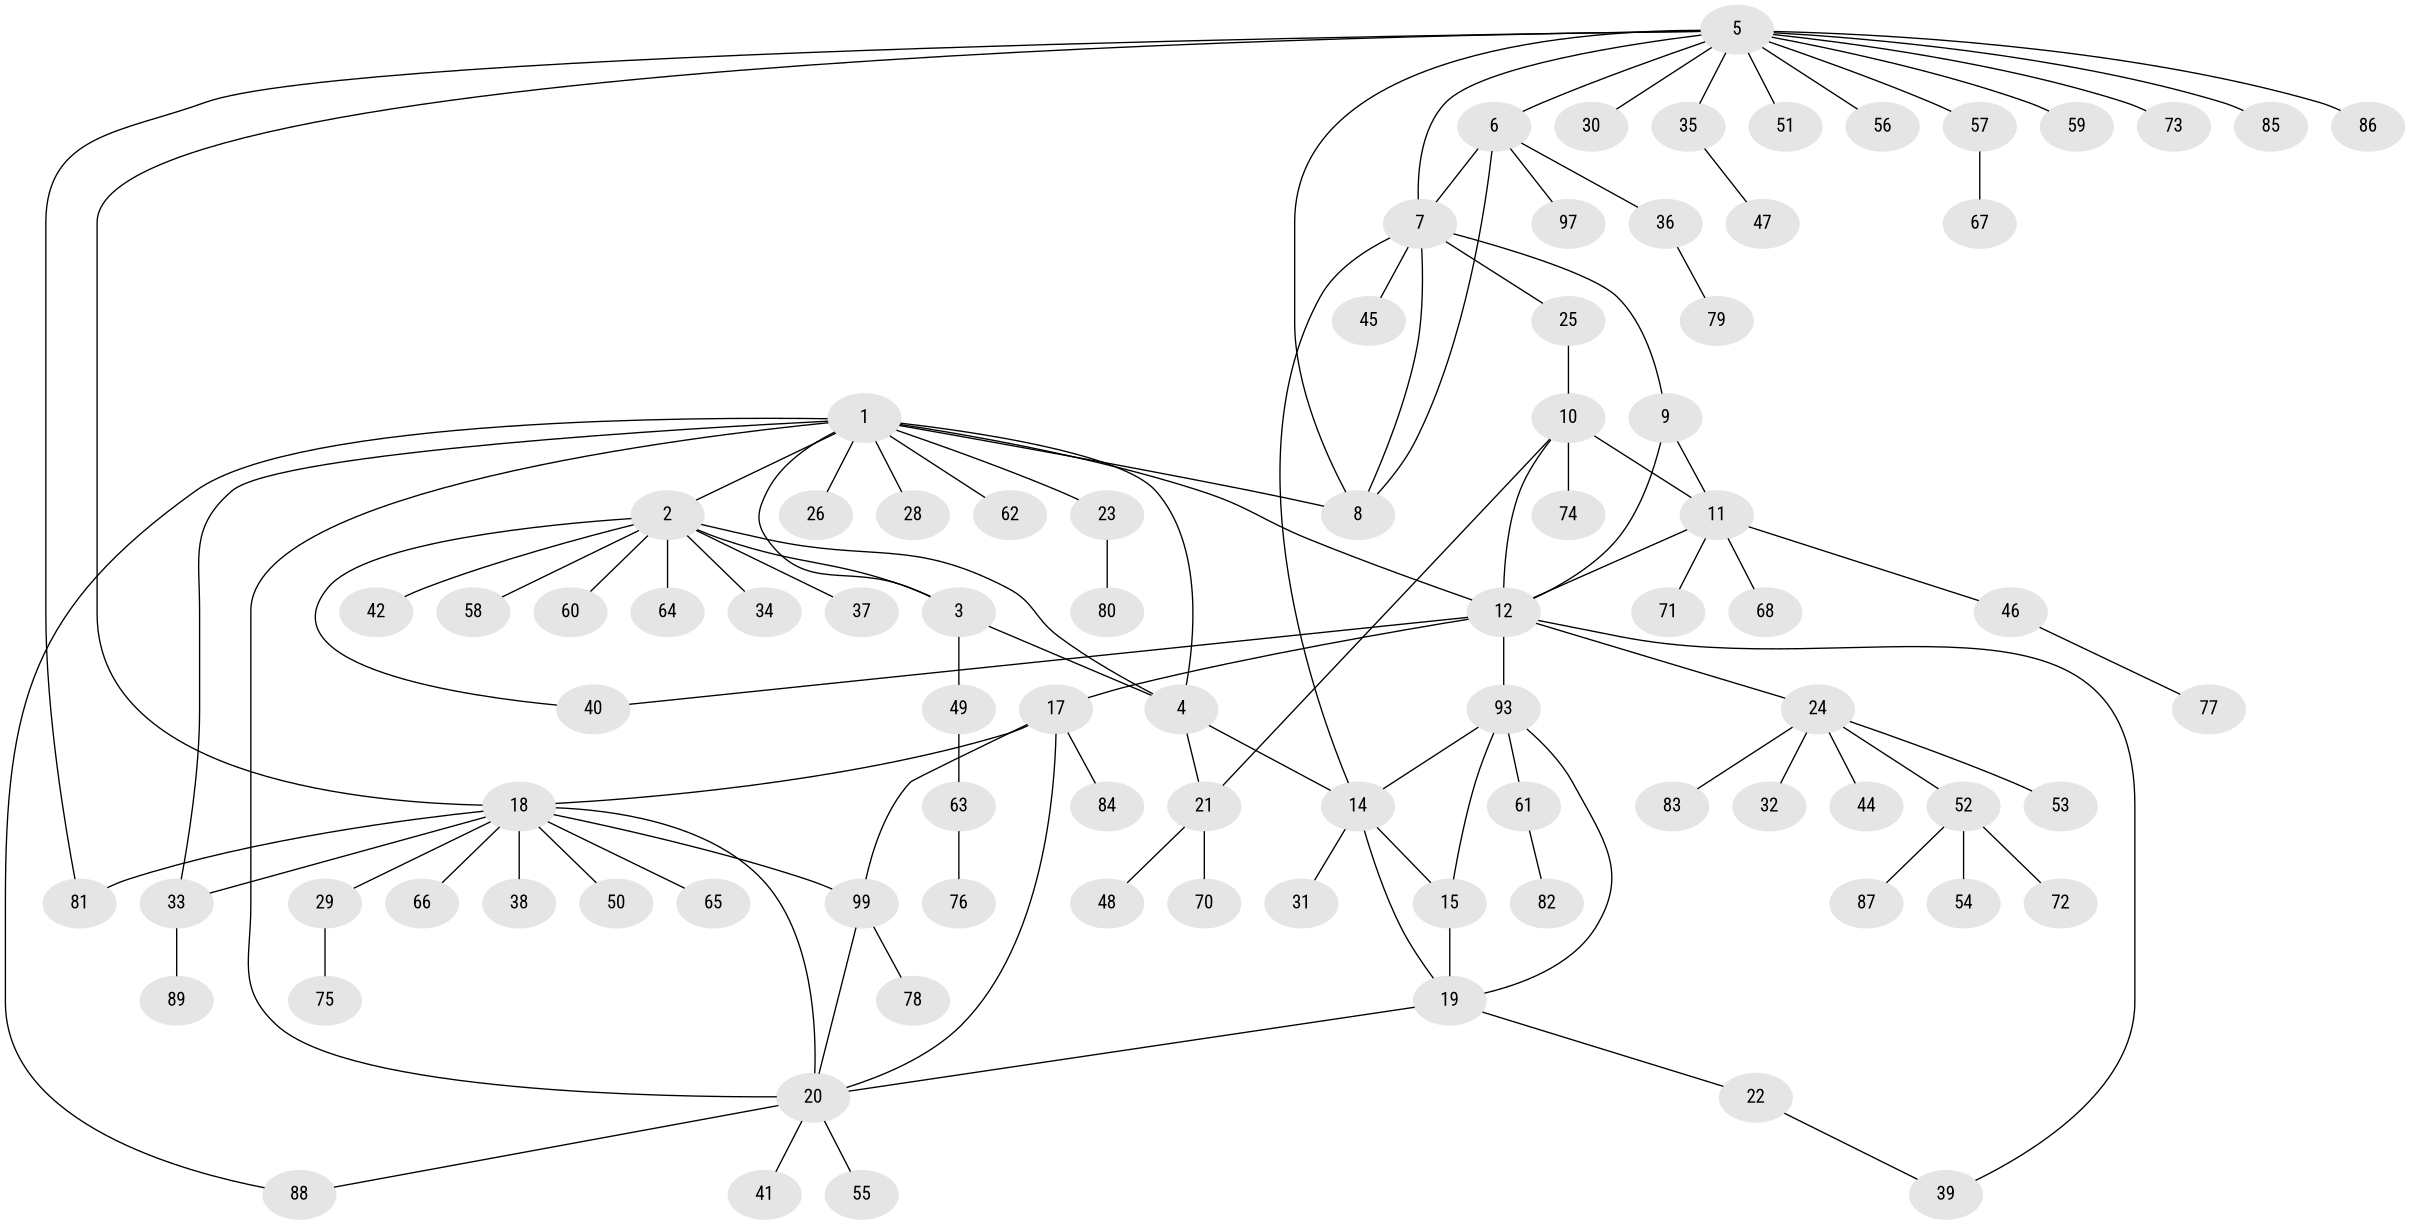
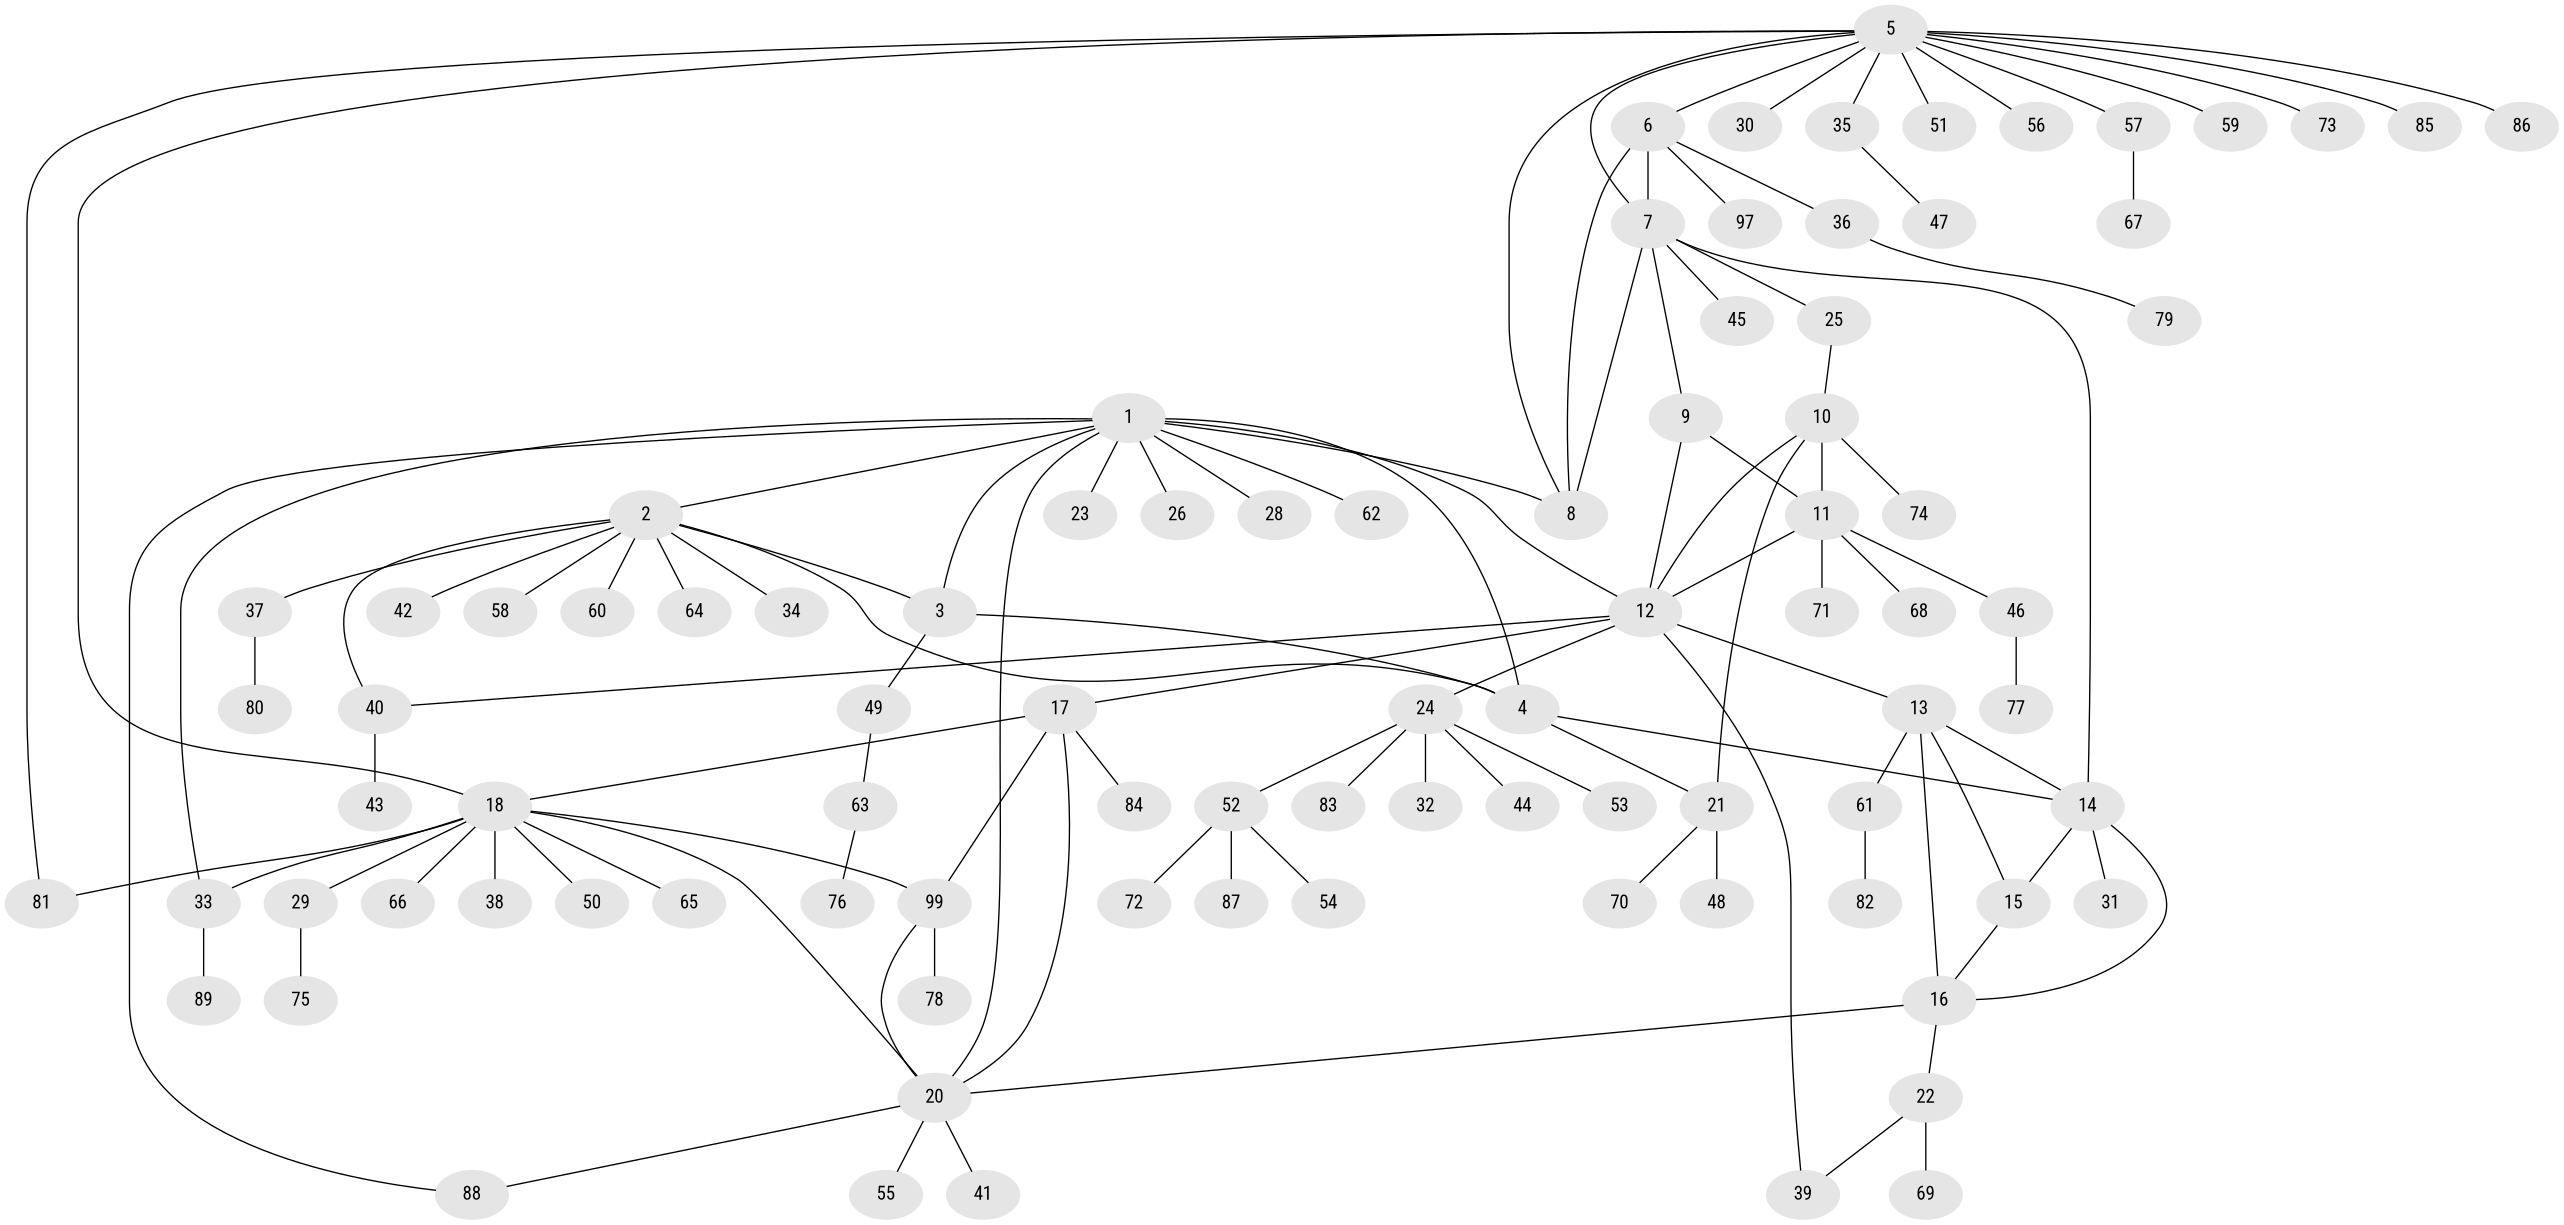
(1107, 564) -> (255, 661)
(1504, 709) -> (1919, 709)
none -> (375, 806)
(1450, 1001) -> (1939, 1001)
none -> (1926, 1195)
